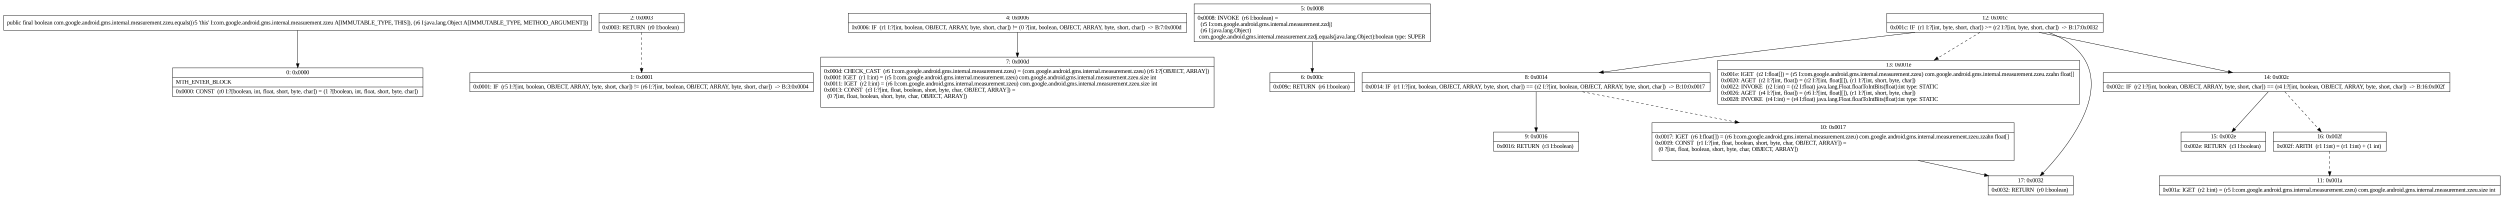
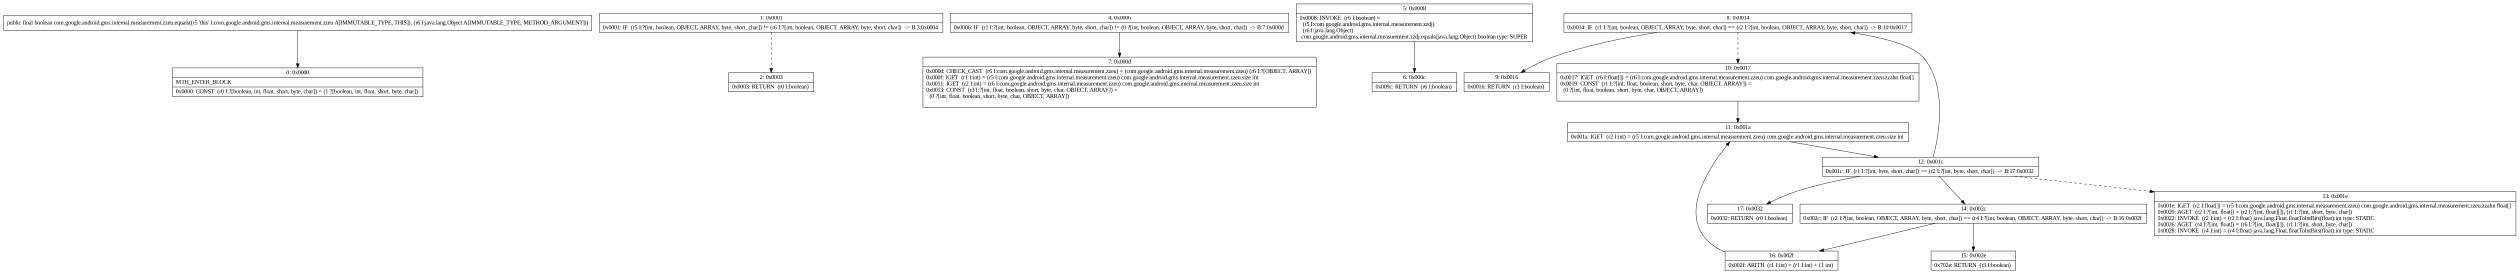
(642, 50) -> (771, 50)
(2302, 110) -> (1880, 237)
(2223, 146) -> (1973, 265)
none -> (1832, 149)
(2330, 161) -> (1697, 201)
(1951, 168) -> (1738, 110)
